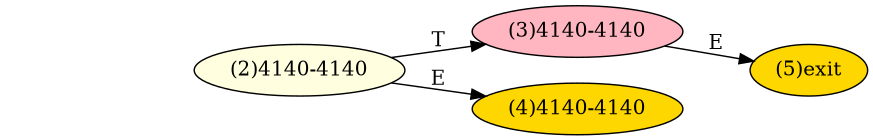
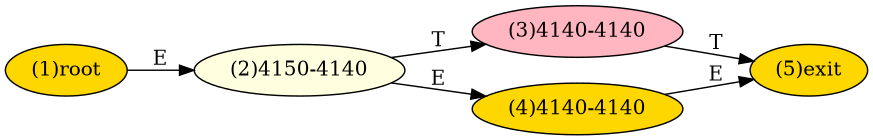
(716, 44) -> (716, 44)
none -> (66, 70)
(300, 70) -> (300, 70)
none -> (702, 88)
